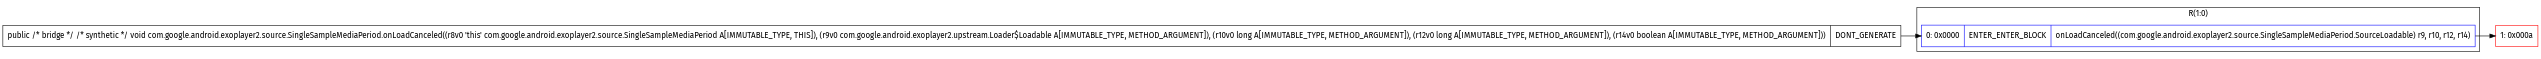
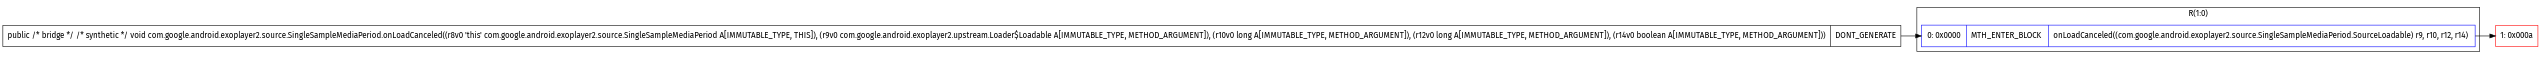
(2008, 36) -> (2006, 36)
